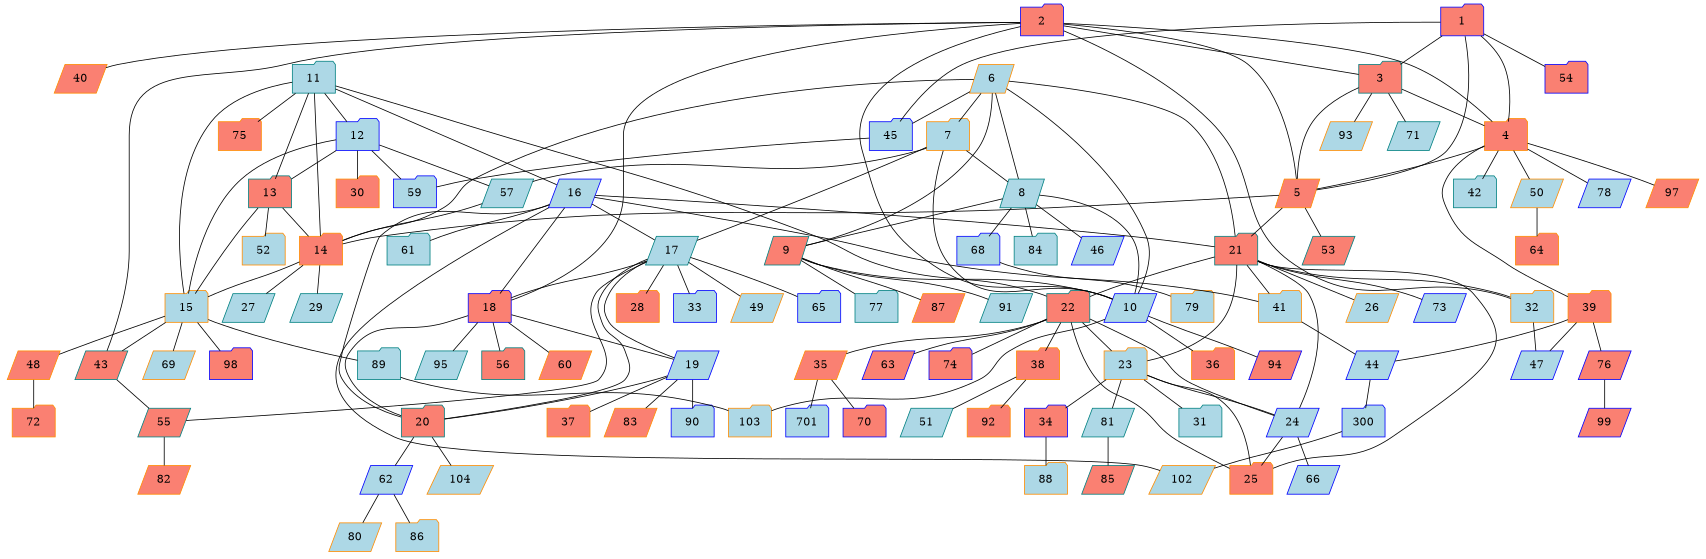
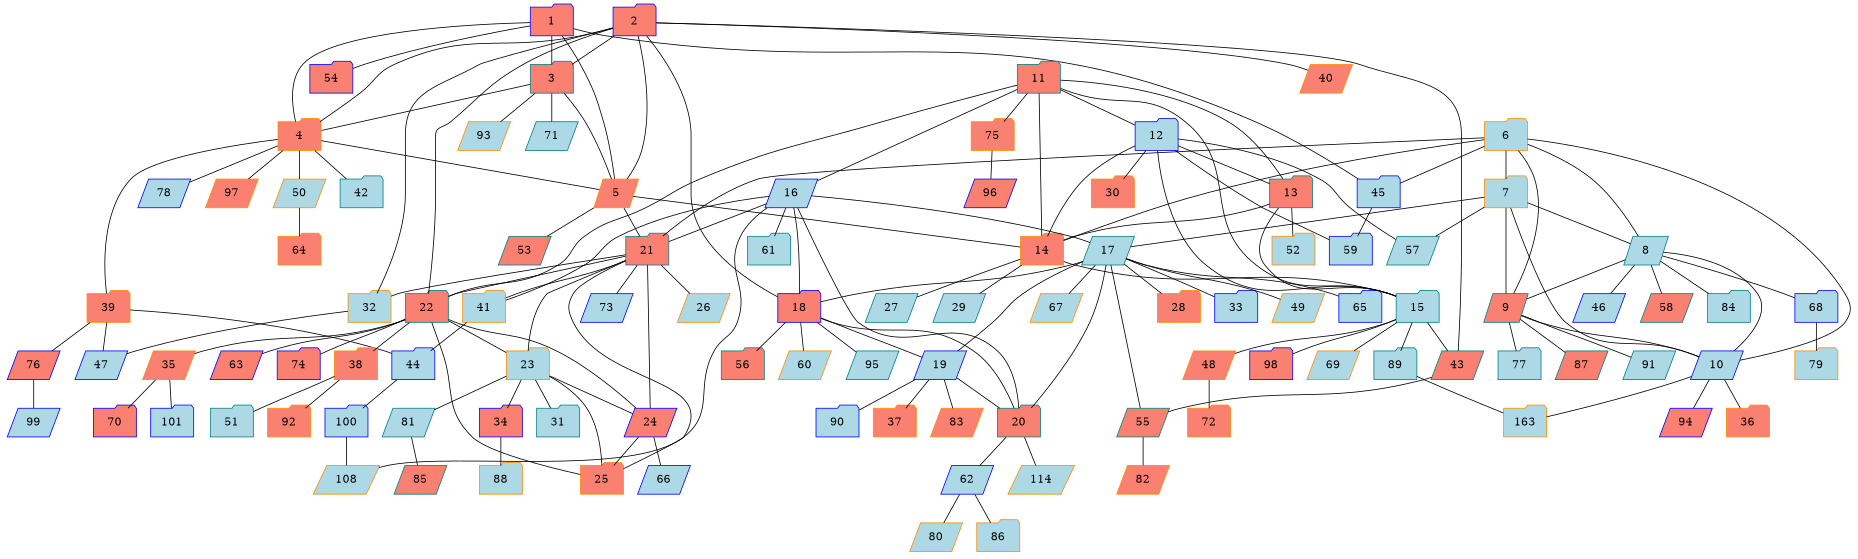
(314, 79) -> (1039, 79)
(992, 79) -> (1506, 136)
none -> (990, 193)
(877, 199) -> (454, 119)
(412, 221) -> (1082, 182)
none -> (1506, 251)
(187, 308) -> (1418, 308)
(939, 308) -> (1582, 365)
none -> (1056, 308)
none -> (1667, 308)
(565, 365) -> (805, 365)
(1372, 365) -> (413, 365)
(750, 423) -> (1525, 423)
(807, 423) -> (172, 423)
(927, 423) -> (232, 423)
(1293, 423) -> (650, 423)
(1364, 423) -> (346, 423)
(1605, 423) -> (34, 423)
(460, 480) -> (1041, 480)
(1182, 480) -> (346, 480)
